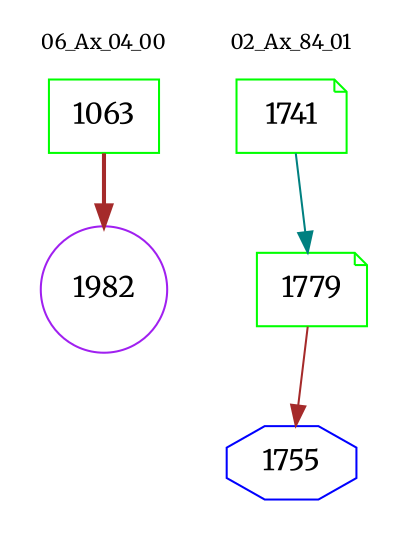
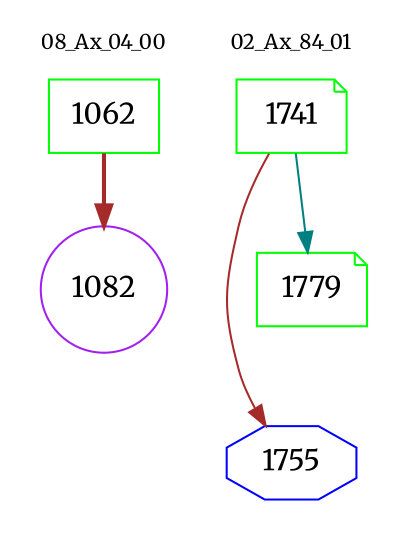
(104, 44) -> (104, 44)
(104, 116) -> (104, 116)
(104, 290) -> (104, 290)
(303, 366) -> (228, 279)
